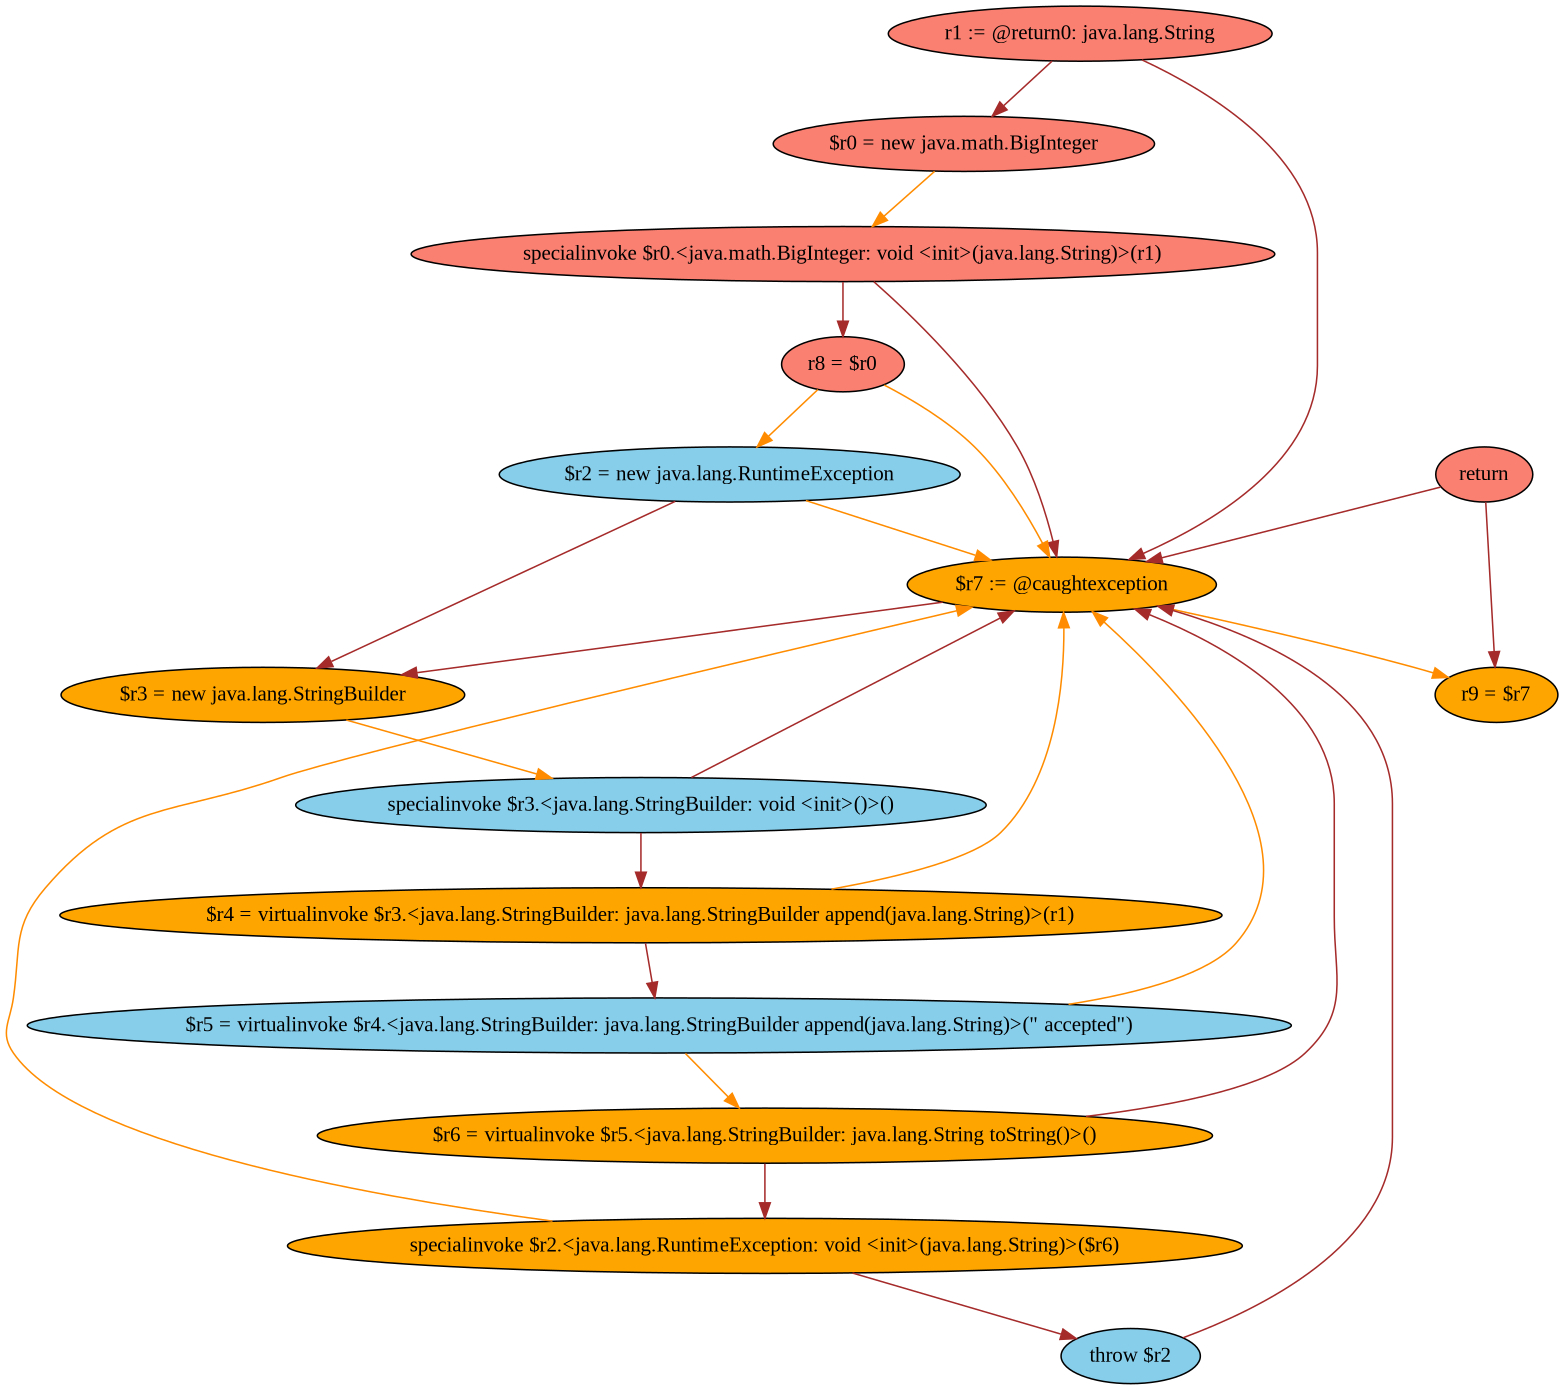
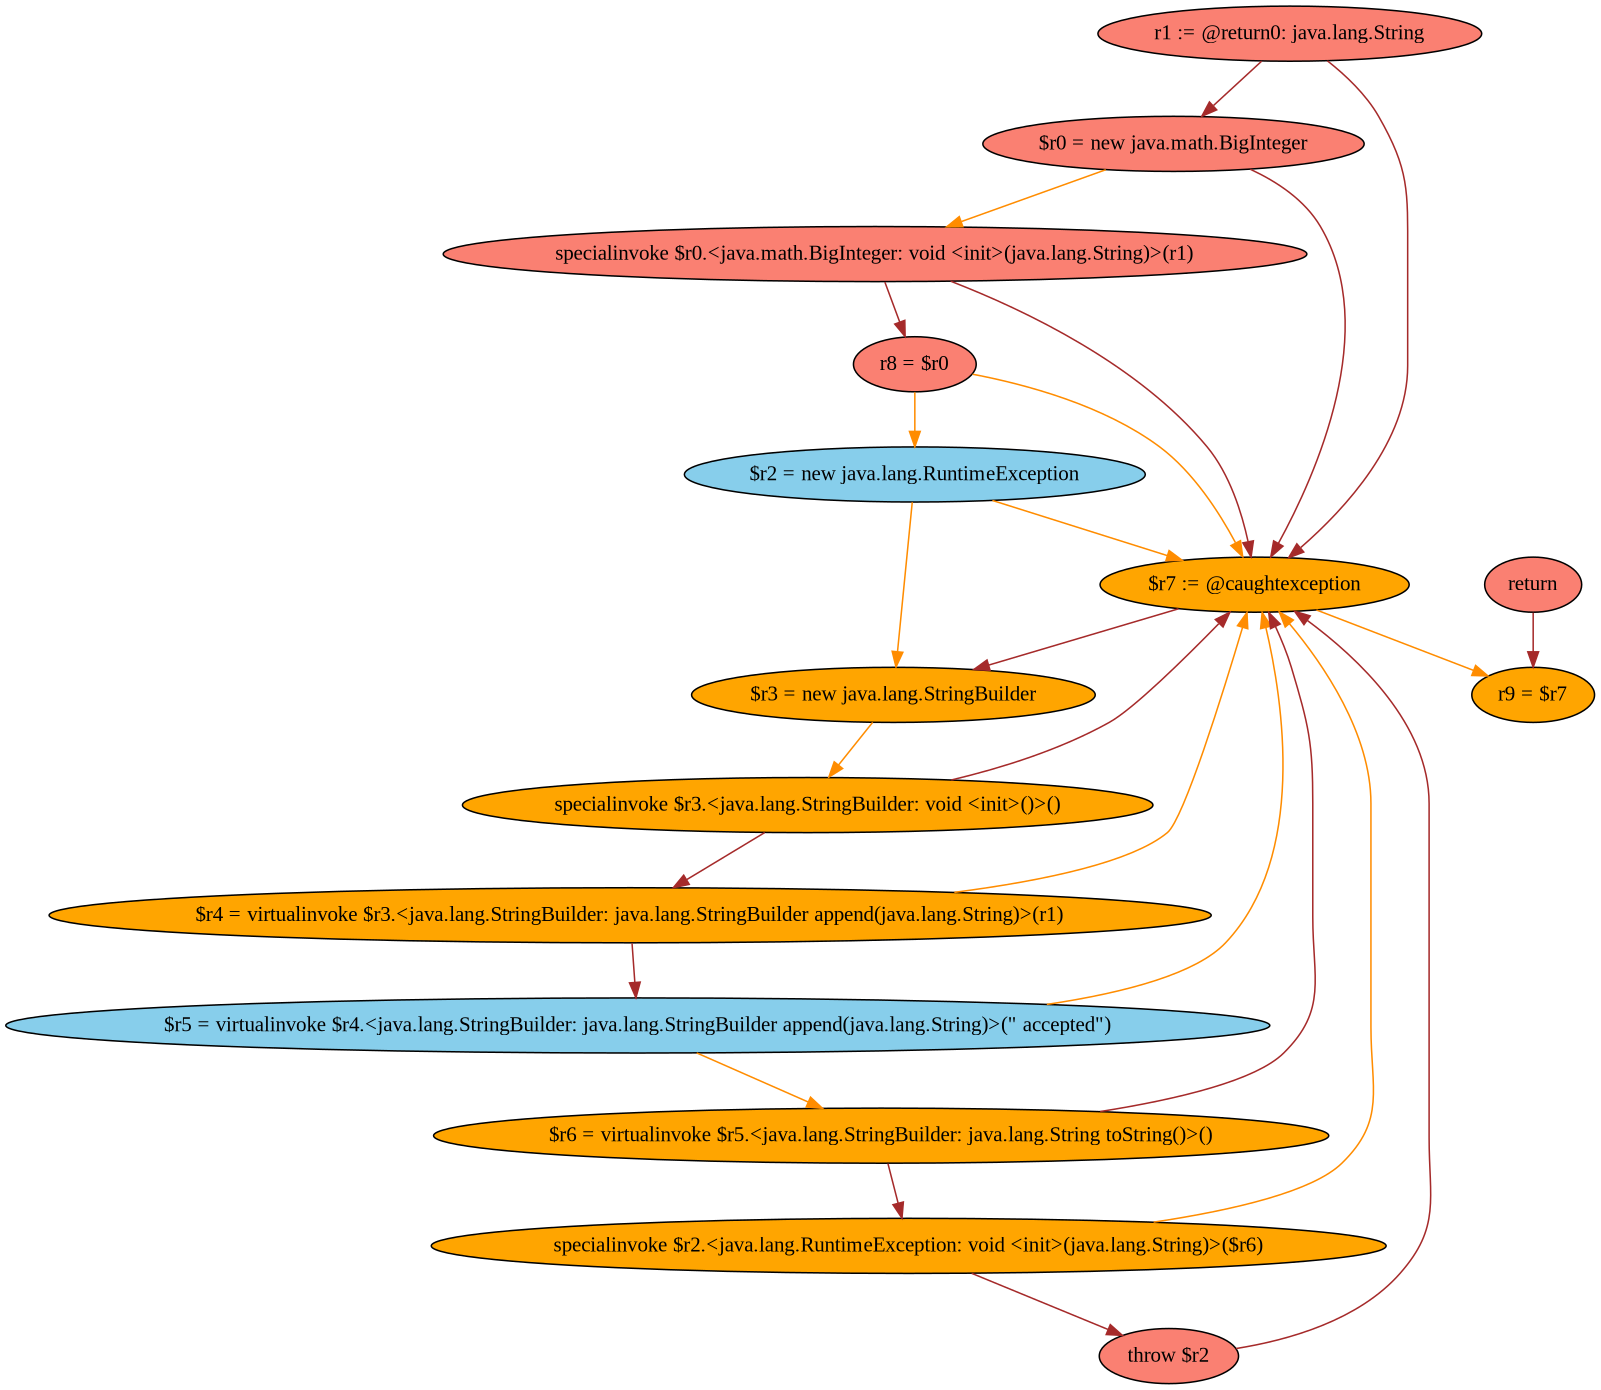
(1301, 522) -> (1344, 343)
(503, 581) -> (905, 577)
(641, 805) -> (808, 805)
(1131, 1356) -> (1169, 1356)
